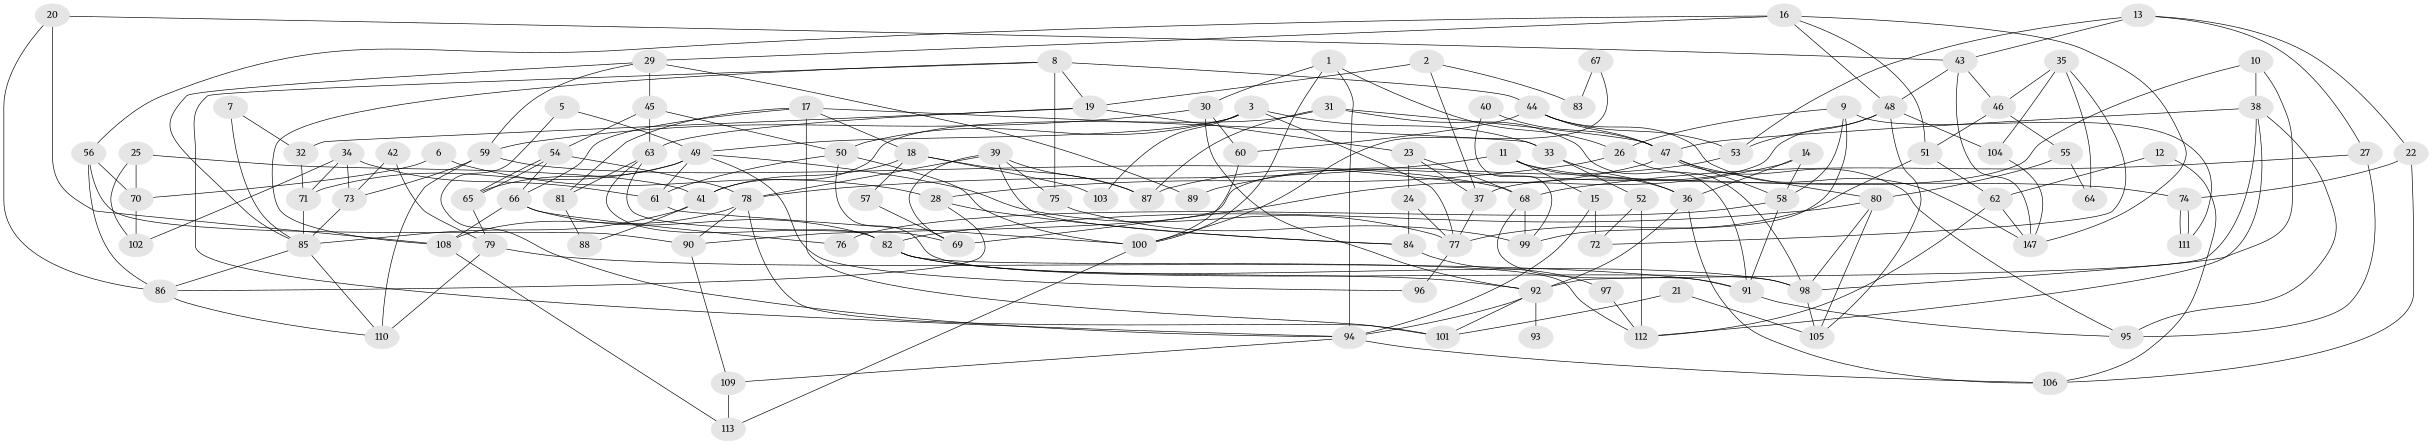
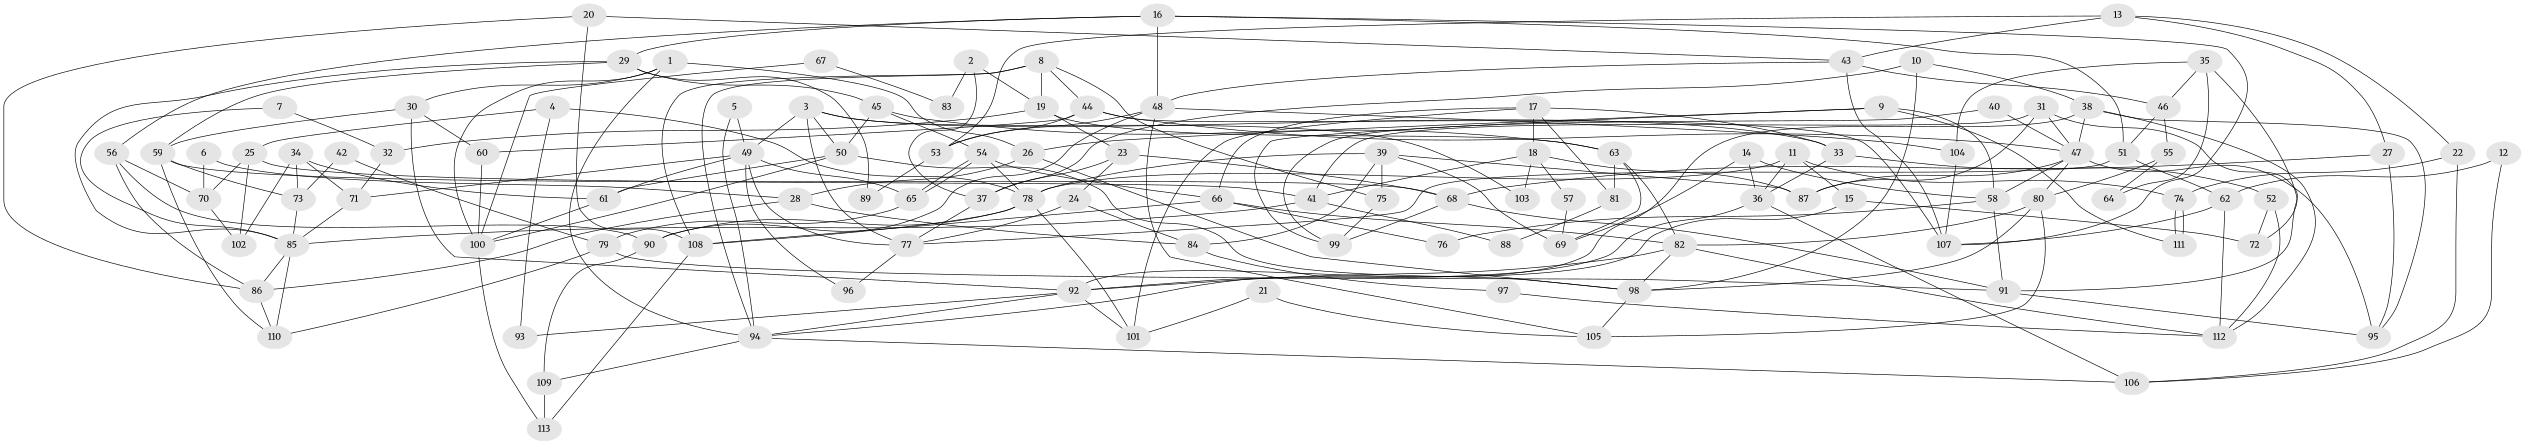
none -> (553, 107)
(2030, 245) -> (1944, 245)
